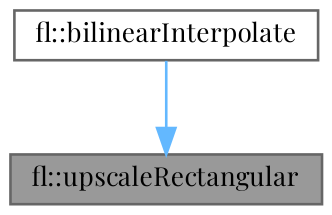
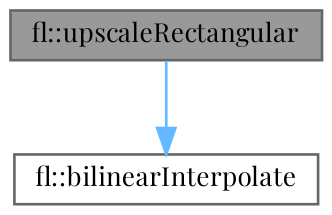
(166, 94) -> (166, 94)
